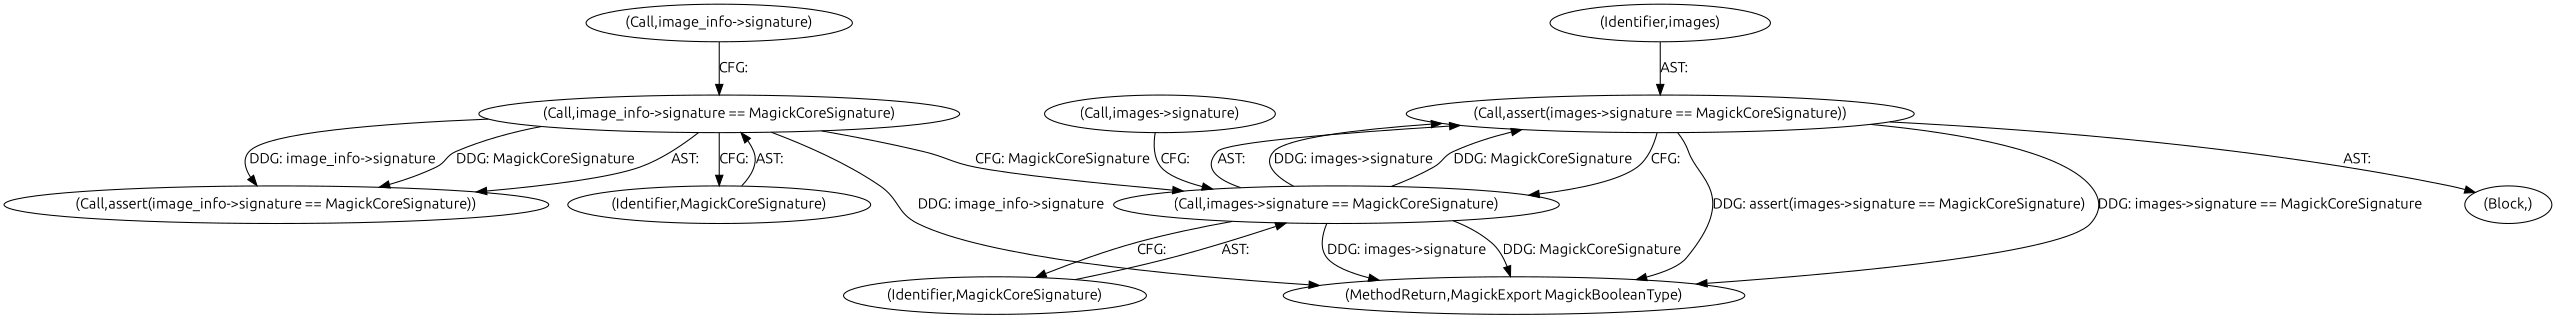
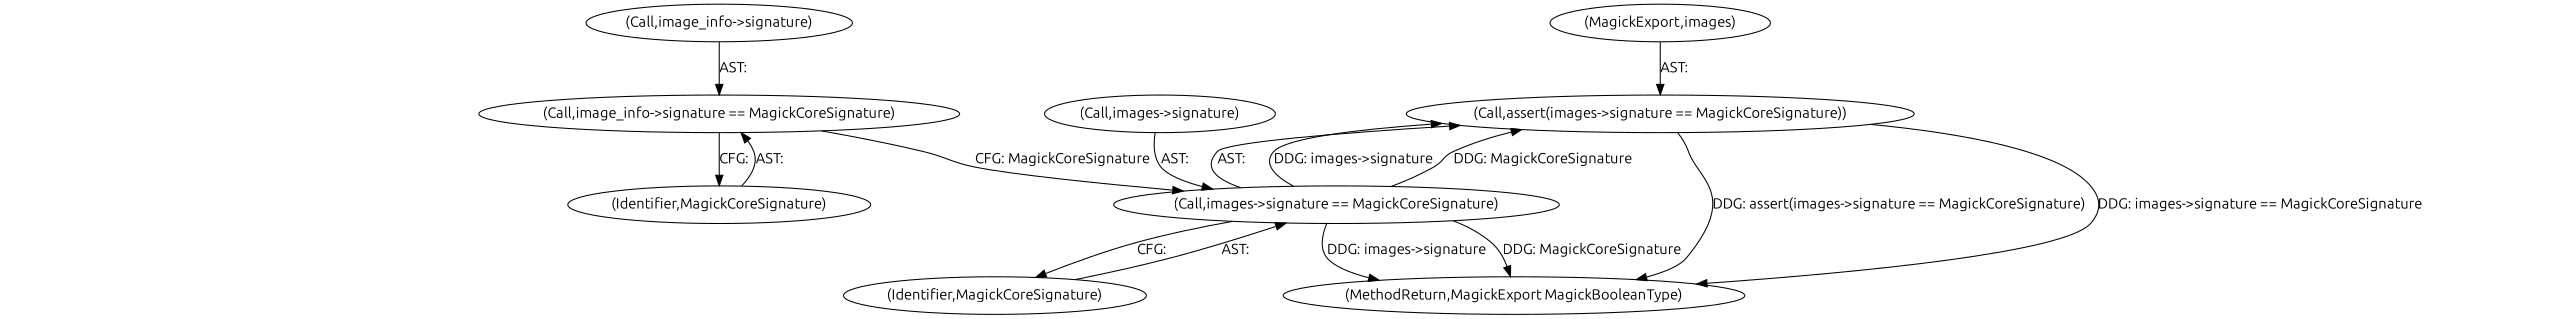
(1660, 23) -> (1660, 23)
(735, 68) -> (735, 68)
(1177, 159) -> (1177, 159)
(1609, 180) -> none
(276, 205) -> none
(2508, 205) -> none
(1024, 253) -> none
